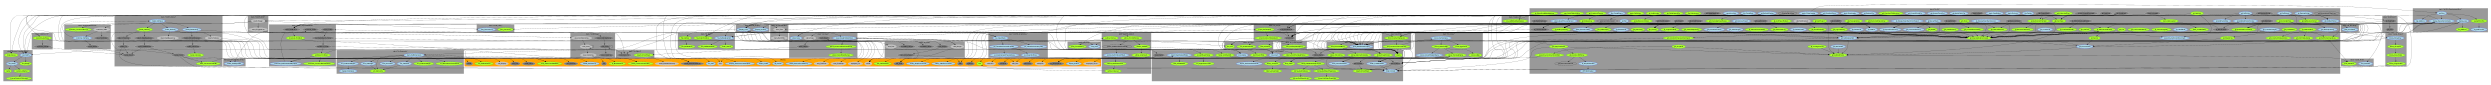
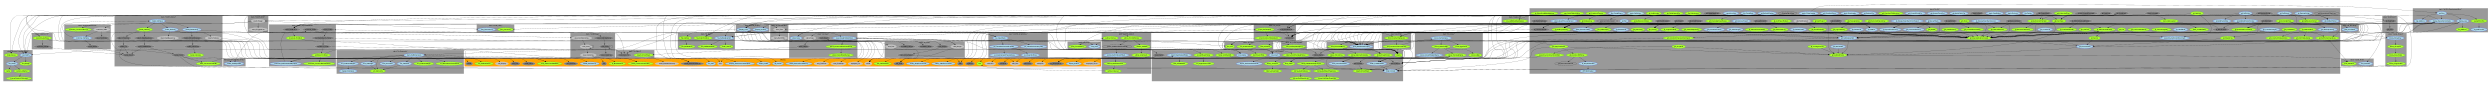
(1636, 13) -> (1636, 13)
